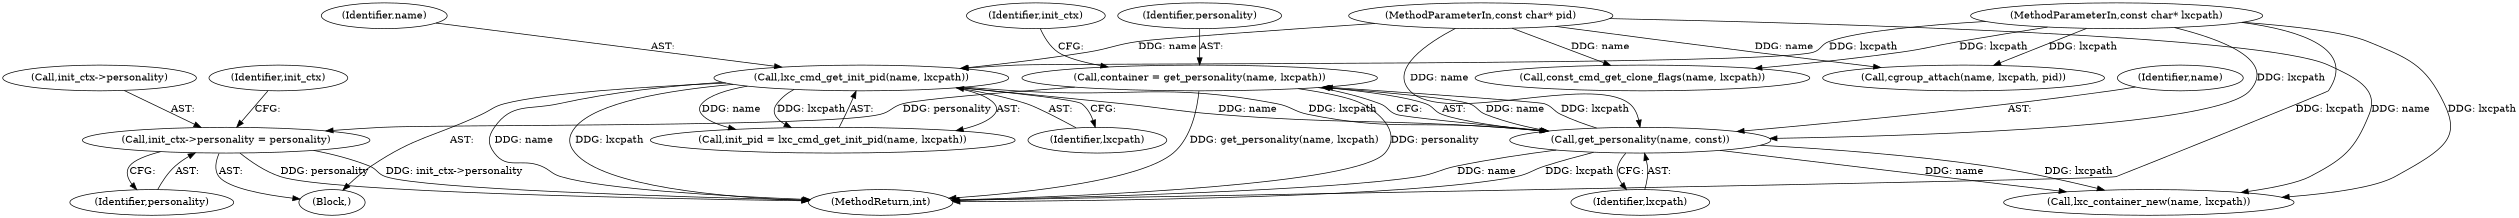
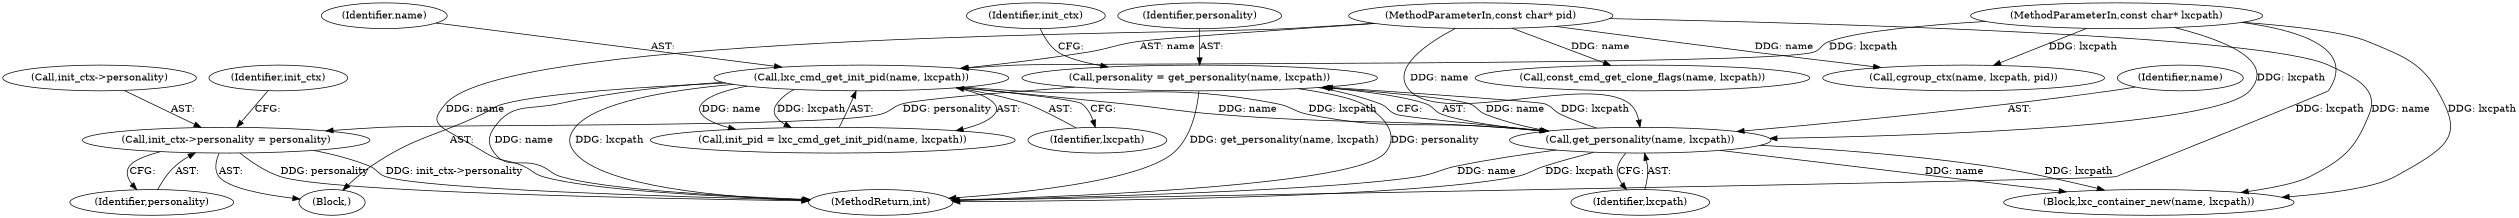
(1167, 47) -> (1167, 47)
none -> (706, 51)
(1905, 52) -> none
(1200, 78) -> (1200, 78)
(1964, 78) -> (1964, 78)
(1640, 140) -> (1640, 140)
(2149, 202) -> (2149, 202)
